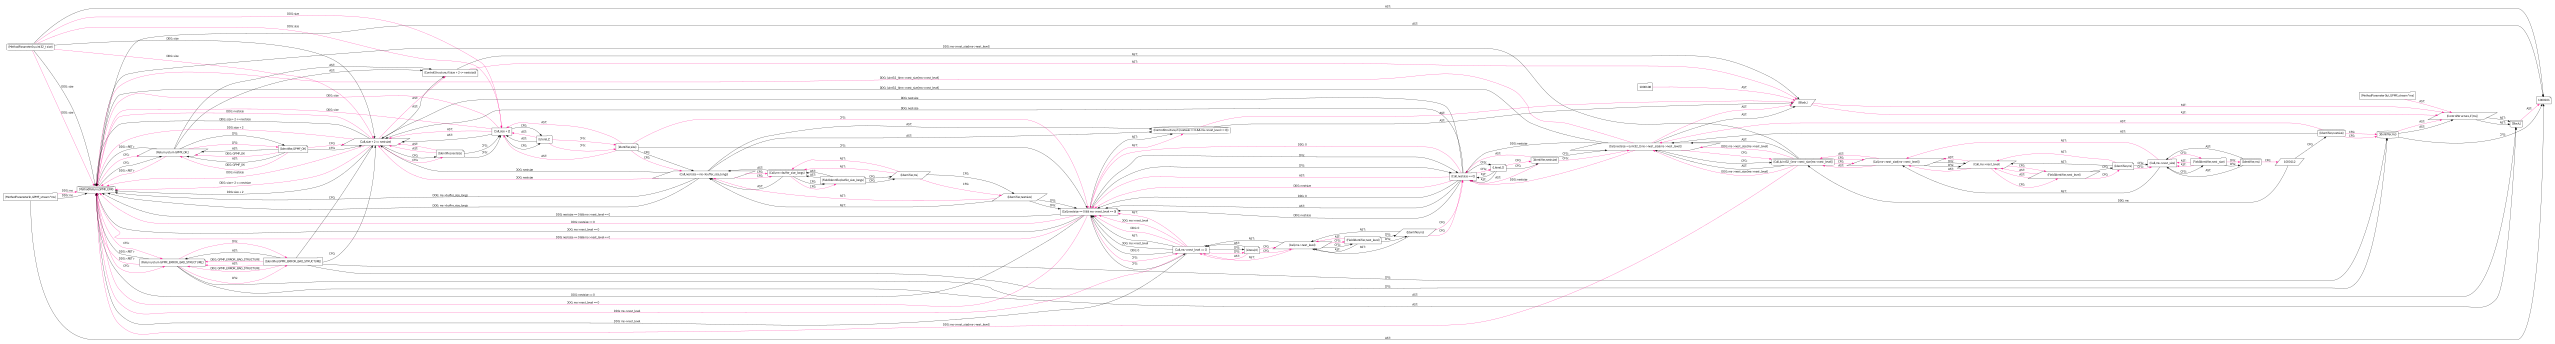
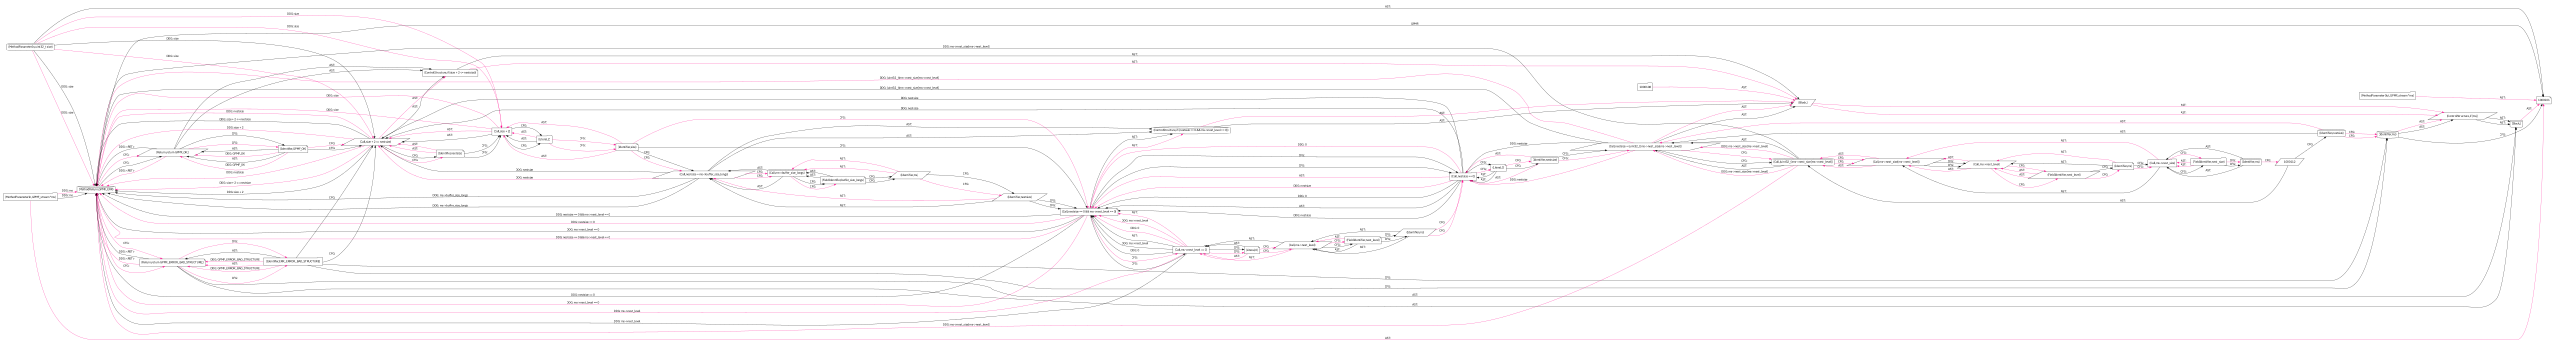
(1415, 24) -> (1415, 24)
(2427, 105) -> (2475, 98)
(2123, 201) -> (2123, 201)
(293, 262) -> (293, 262)
(1341, 340) -> (1341, 340)
